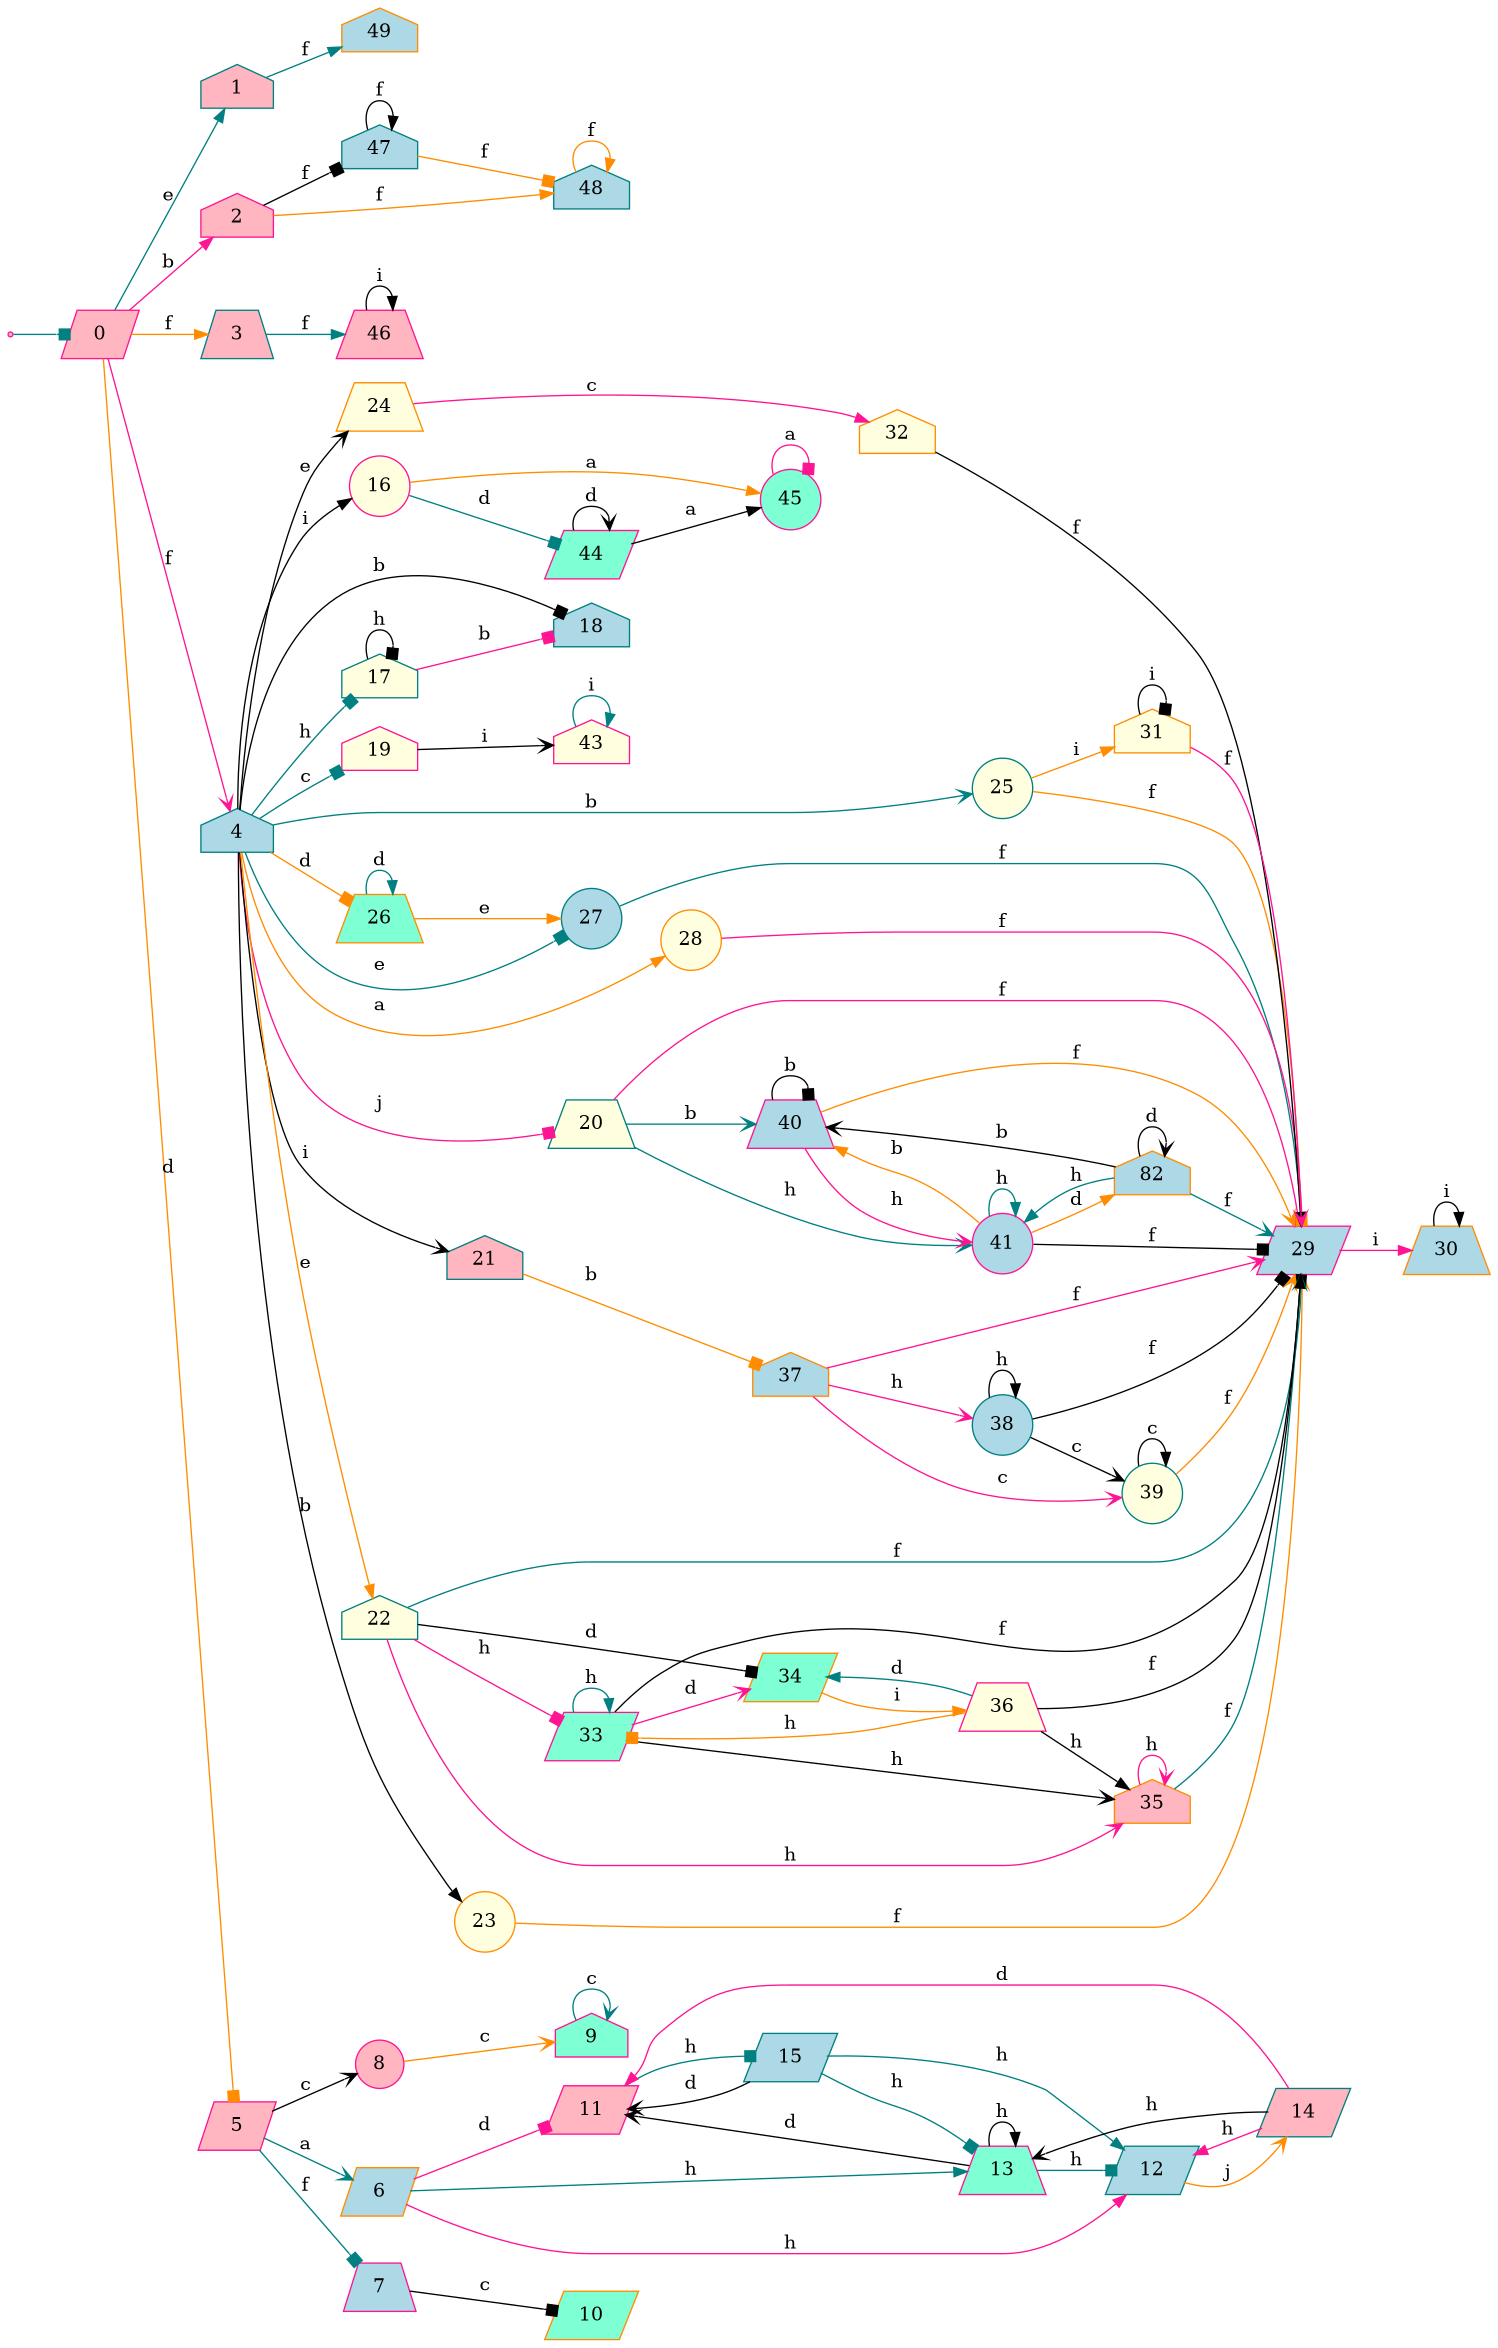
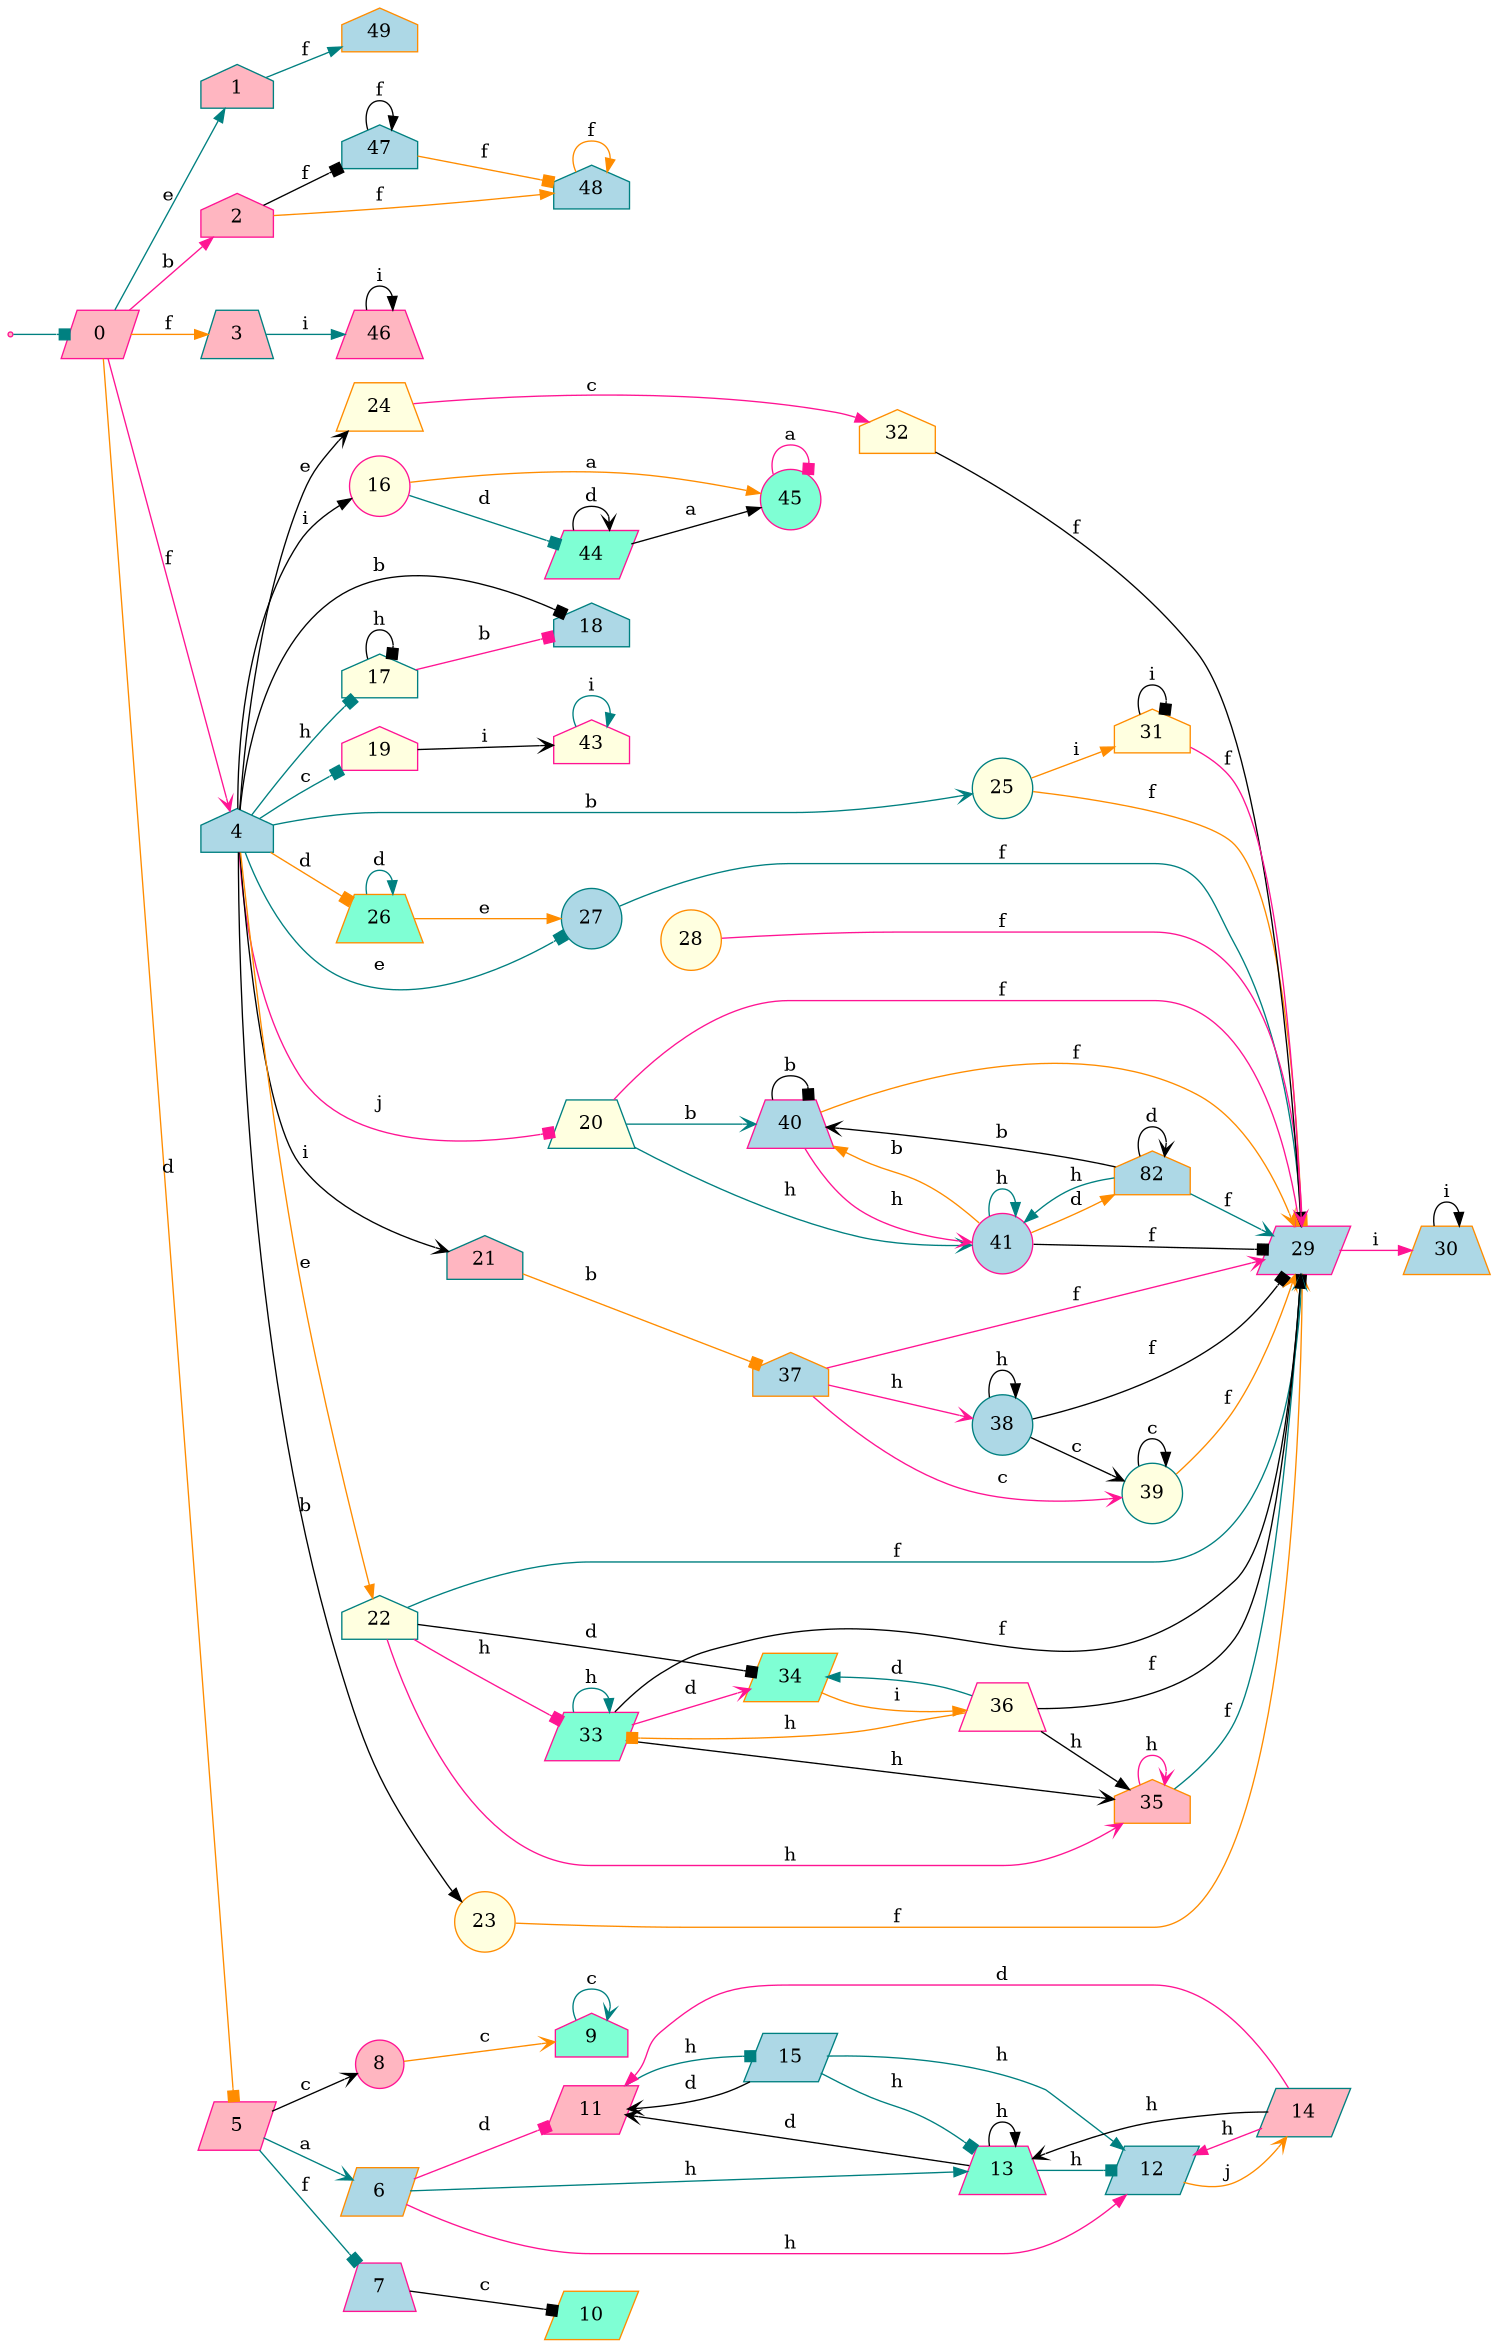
(306, 324) -> (306, 324)
(403, 1033) -> none
